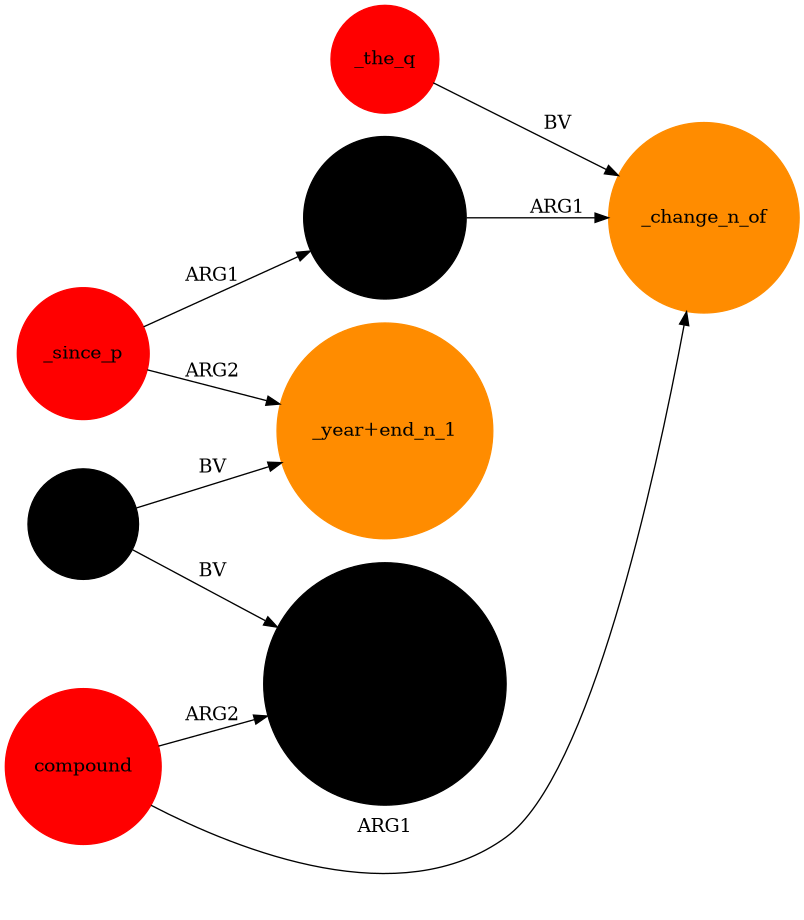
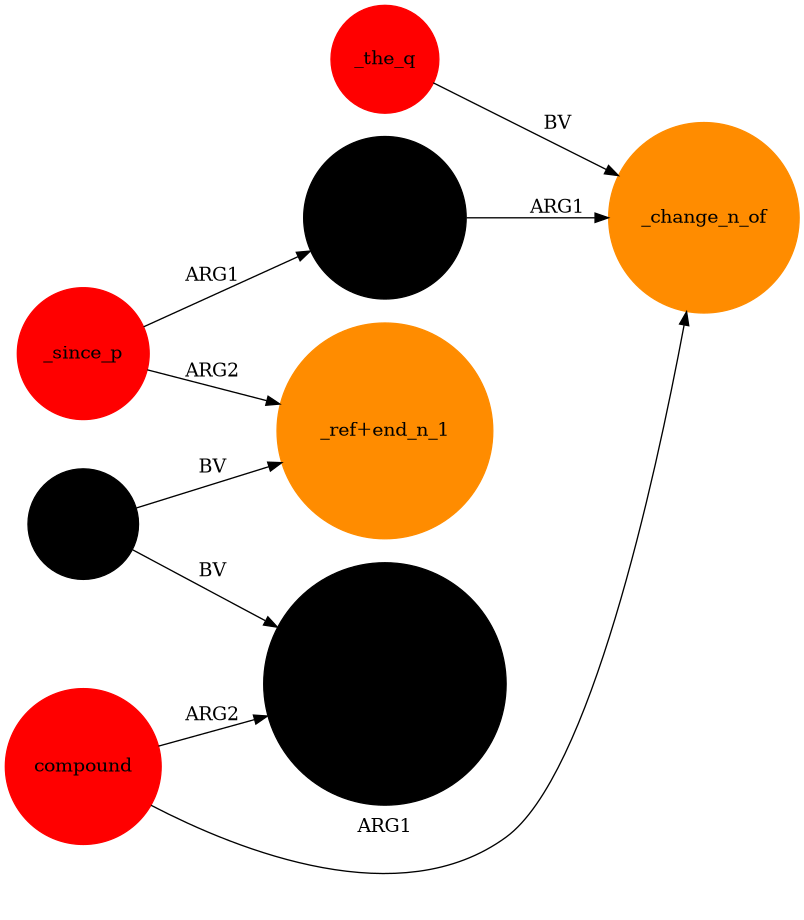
(385, 431) -> (385, 431)
